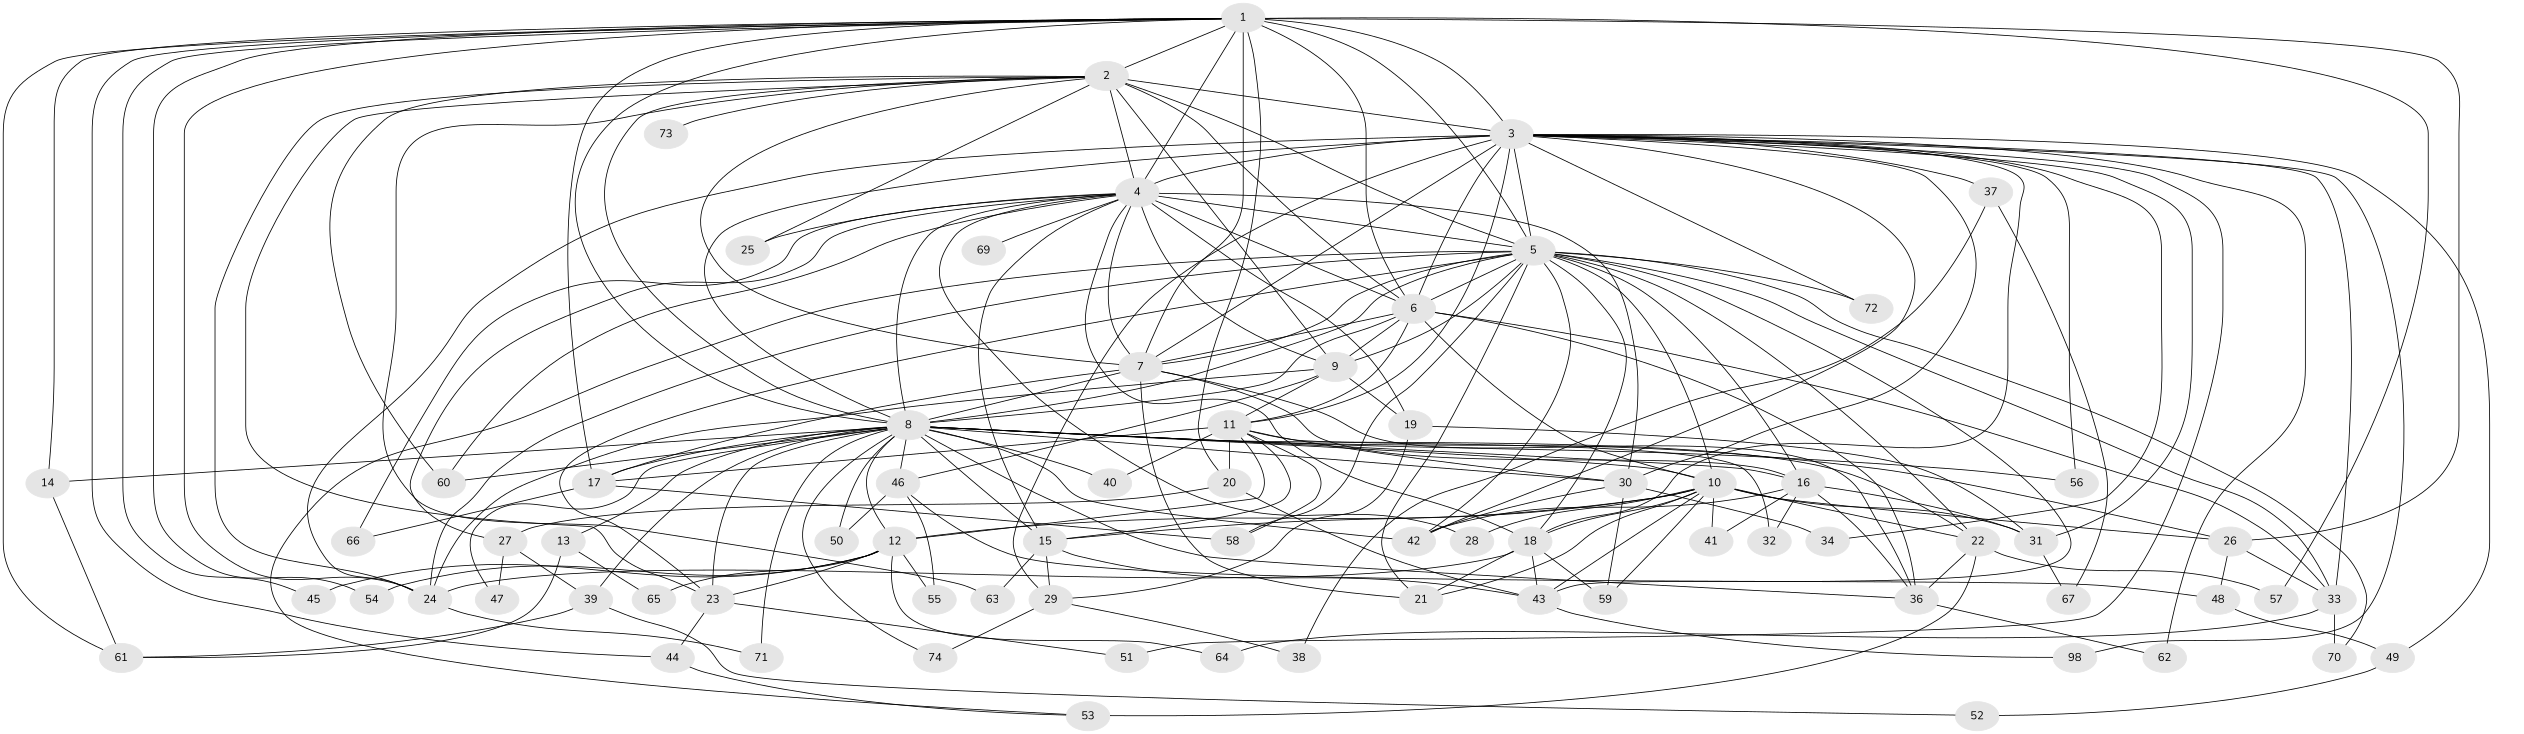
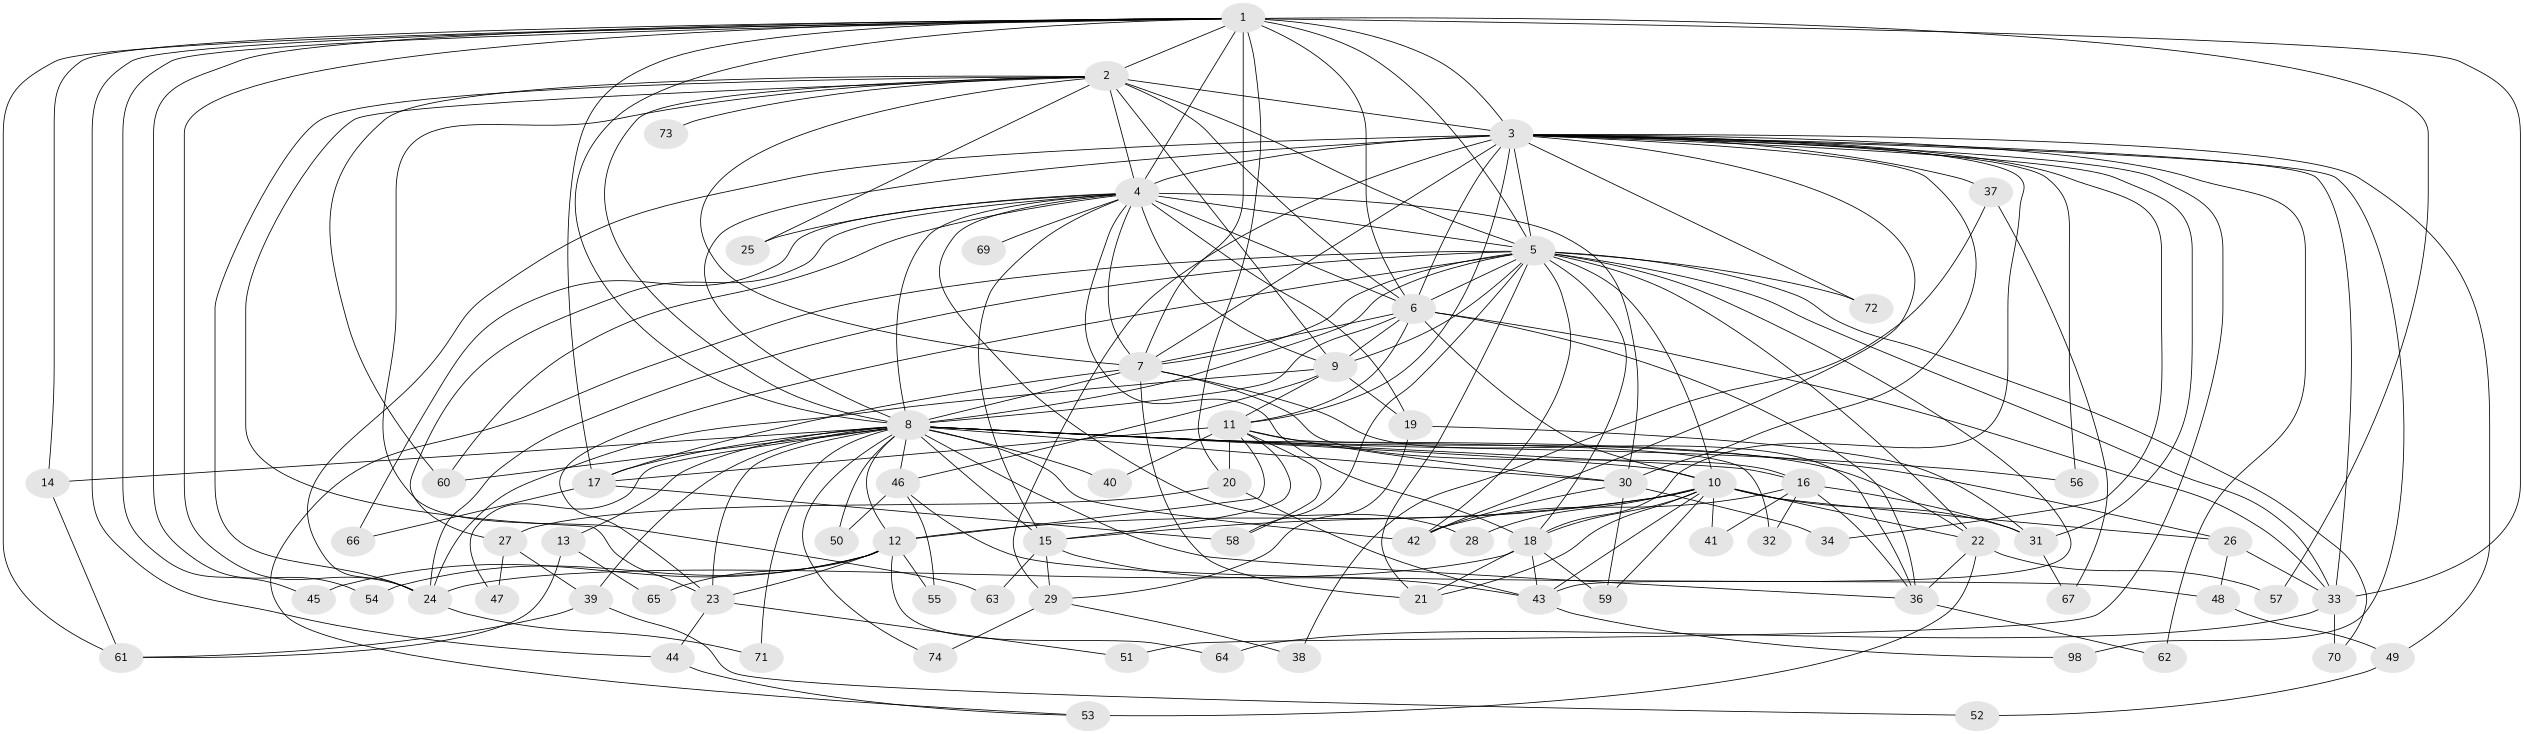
(2167, 35) -> (2196, 41)
(1696, 337) -> none
